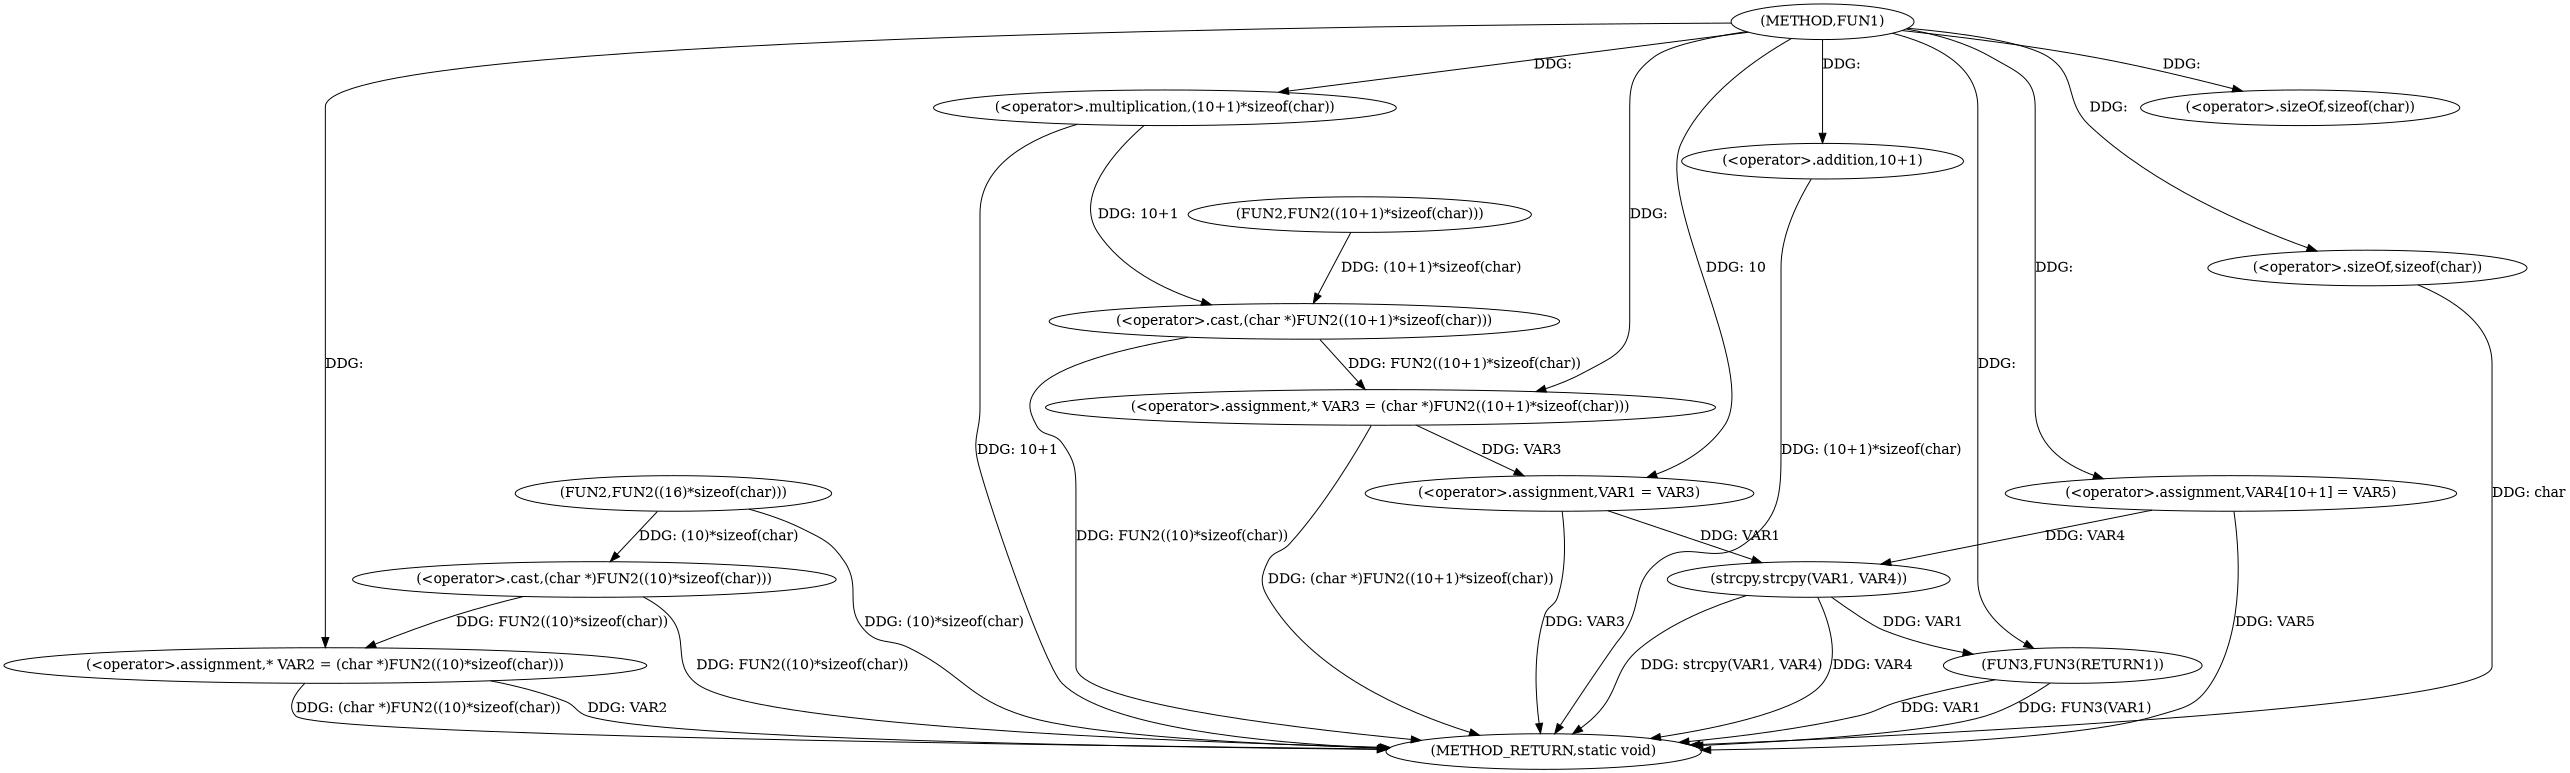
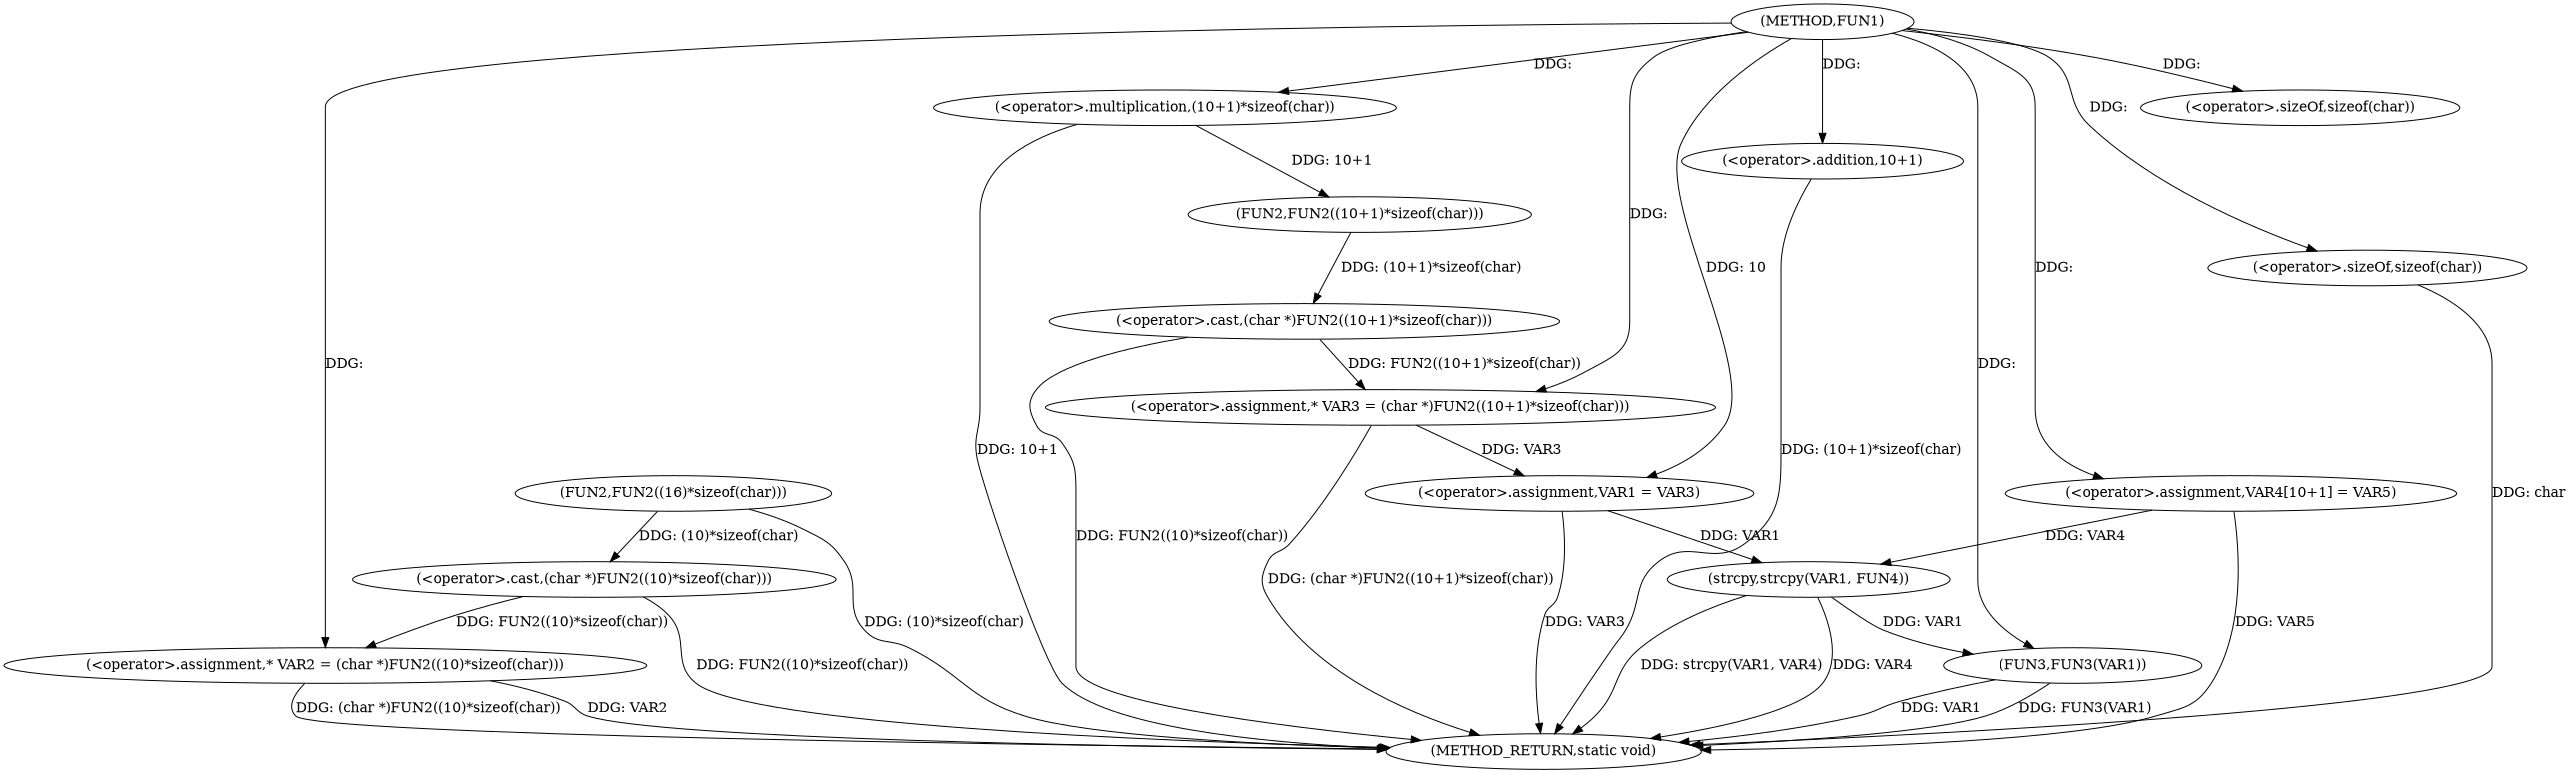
(1098, 233) -> (1258, 159)
(1809, 579) -> (1809, 579)
(2073, 666) -> (2073, 666)
